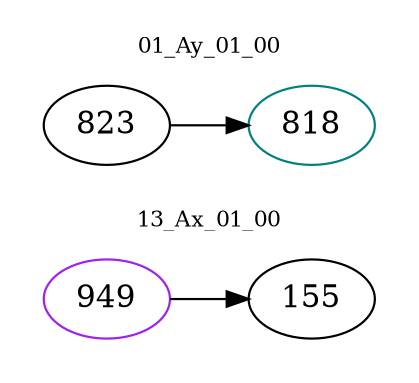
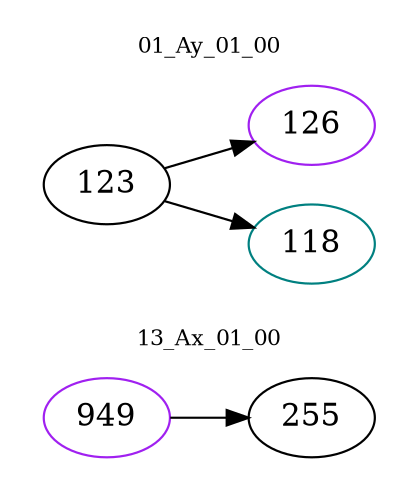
(107, 125) -> (107, 185)
none -> (312, 125)
(312, 125) -> (312, 244)
(312, 299) -> (312, 418)
